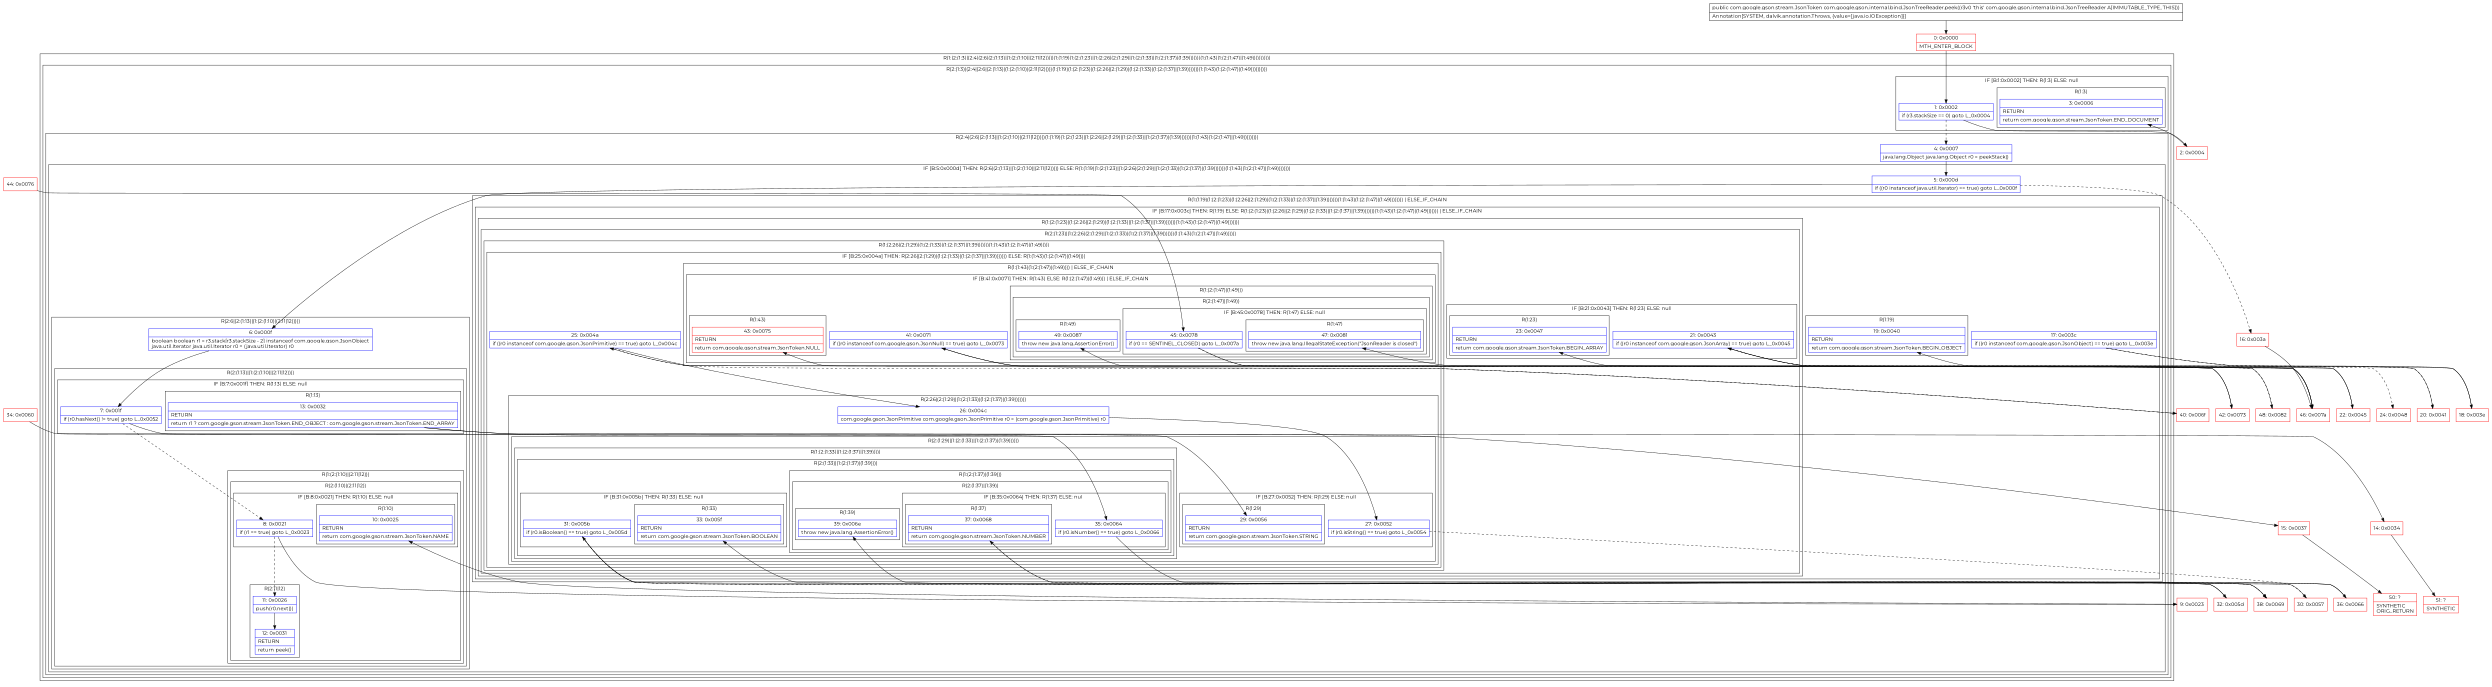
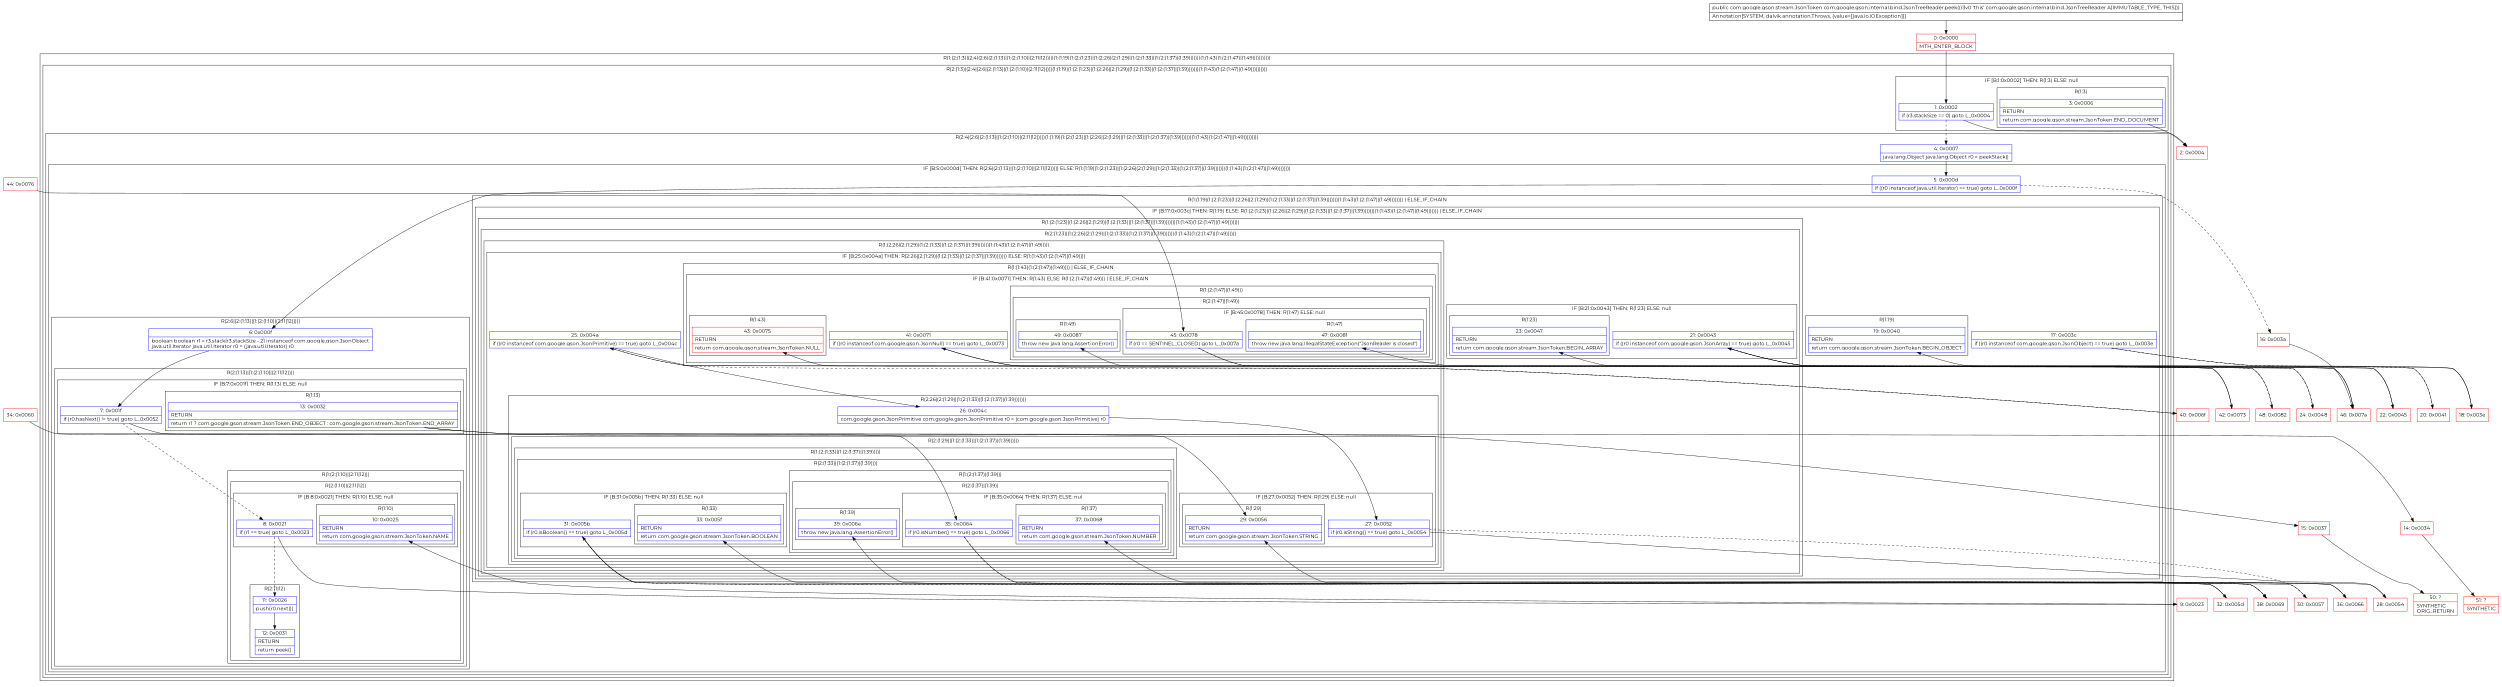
(2170, 134) -> (2167, 132)
(1475, 366) -> (1475, 366)
(1622, 583) -> (1607, 583)
none -> (2390, 605)
